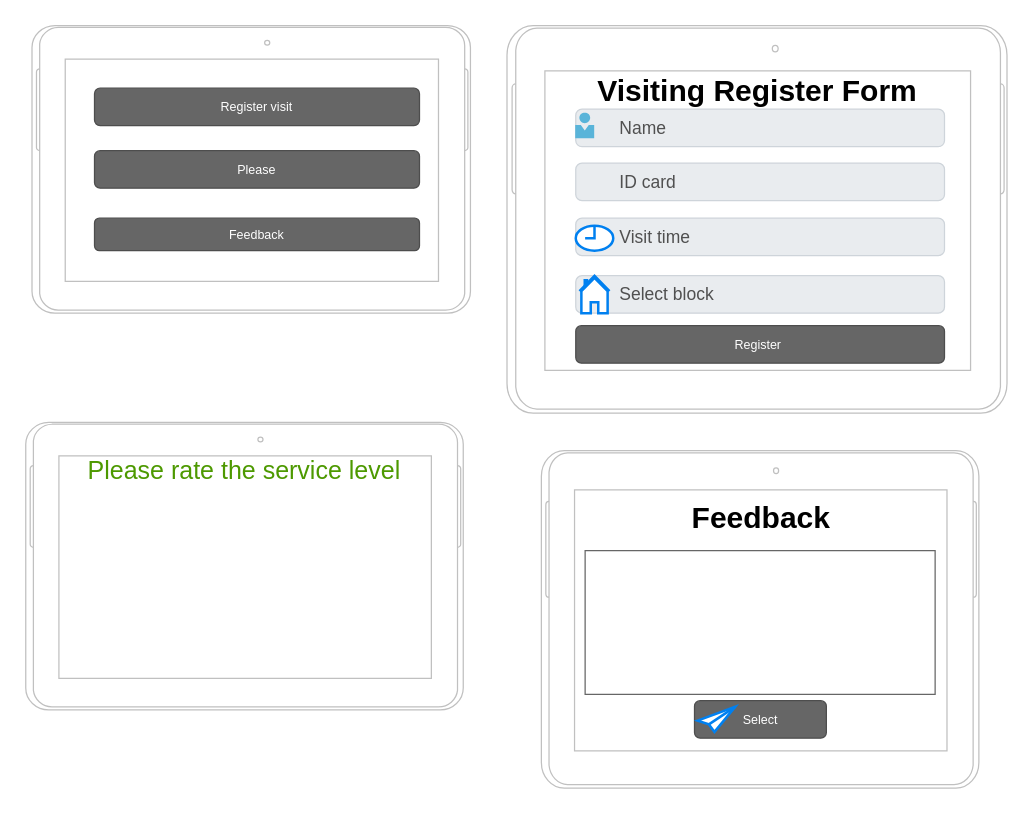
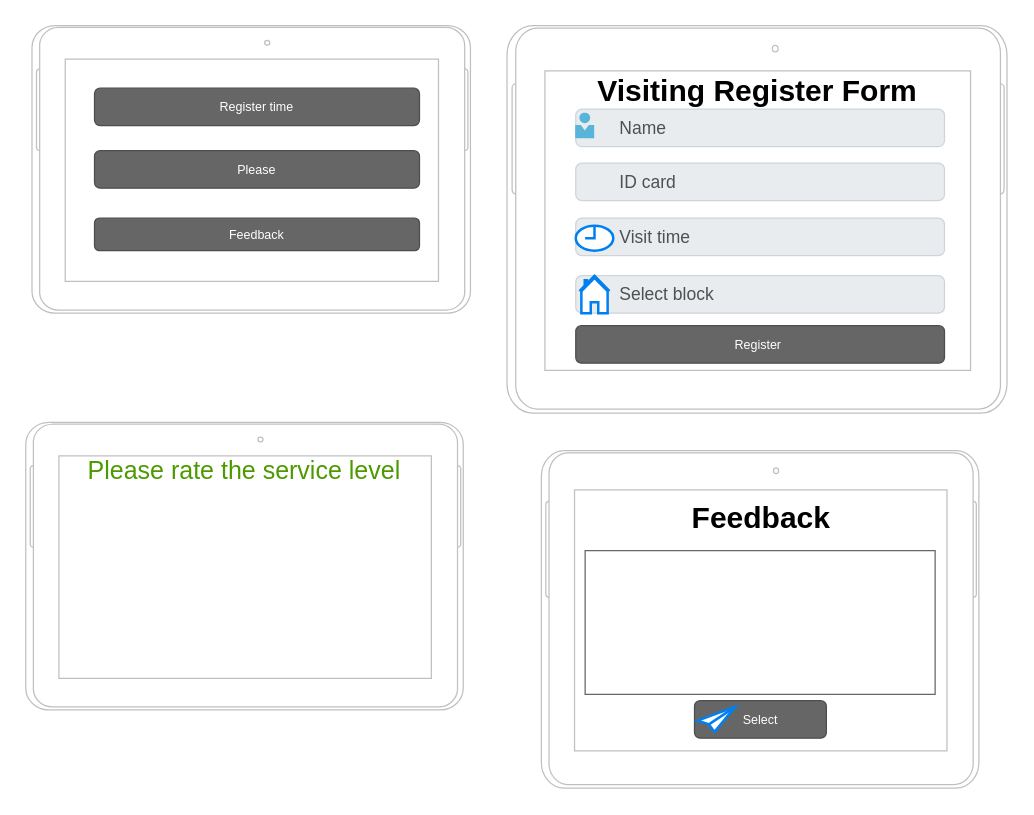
(257, 107) -> (257, 107)
